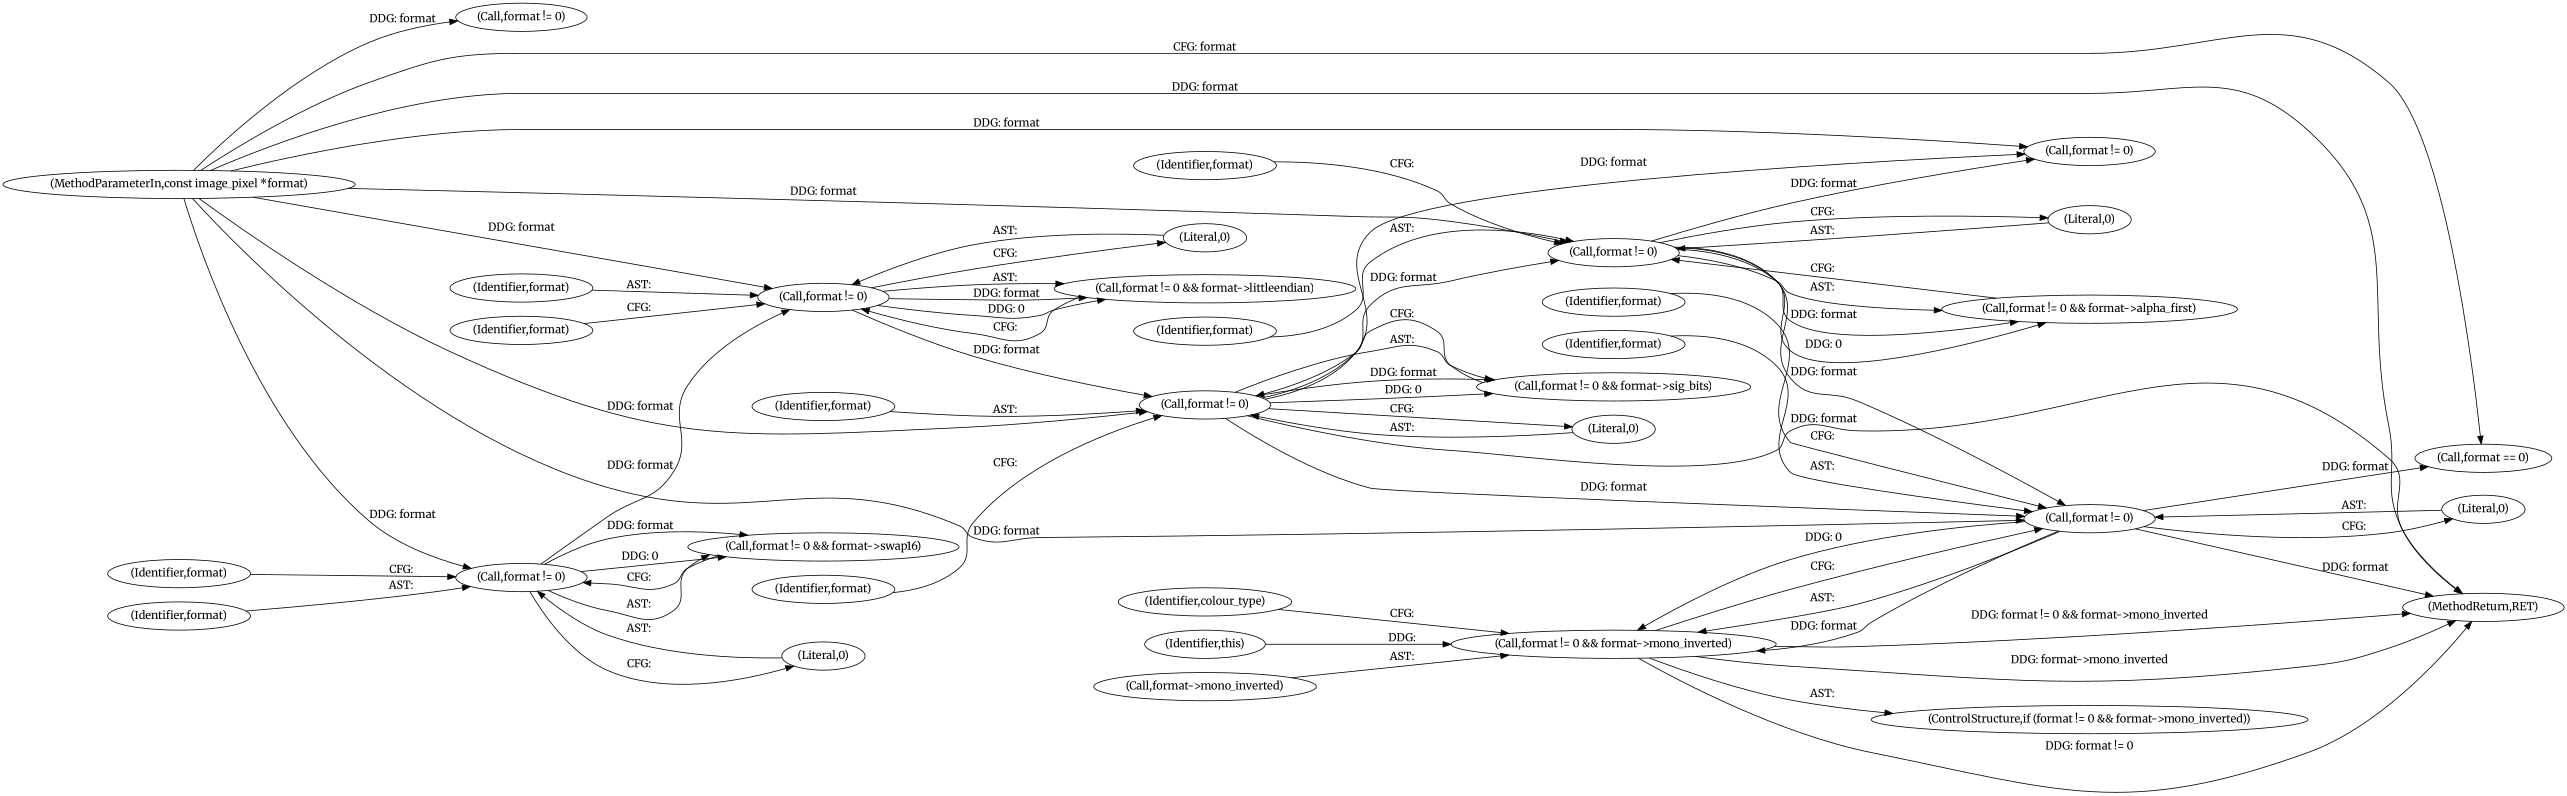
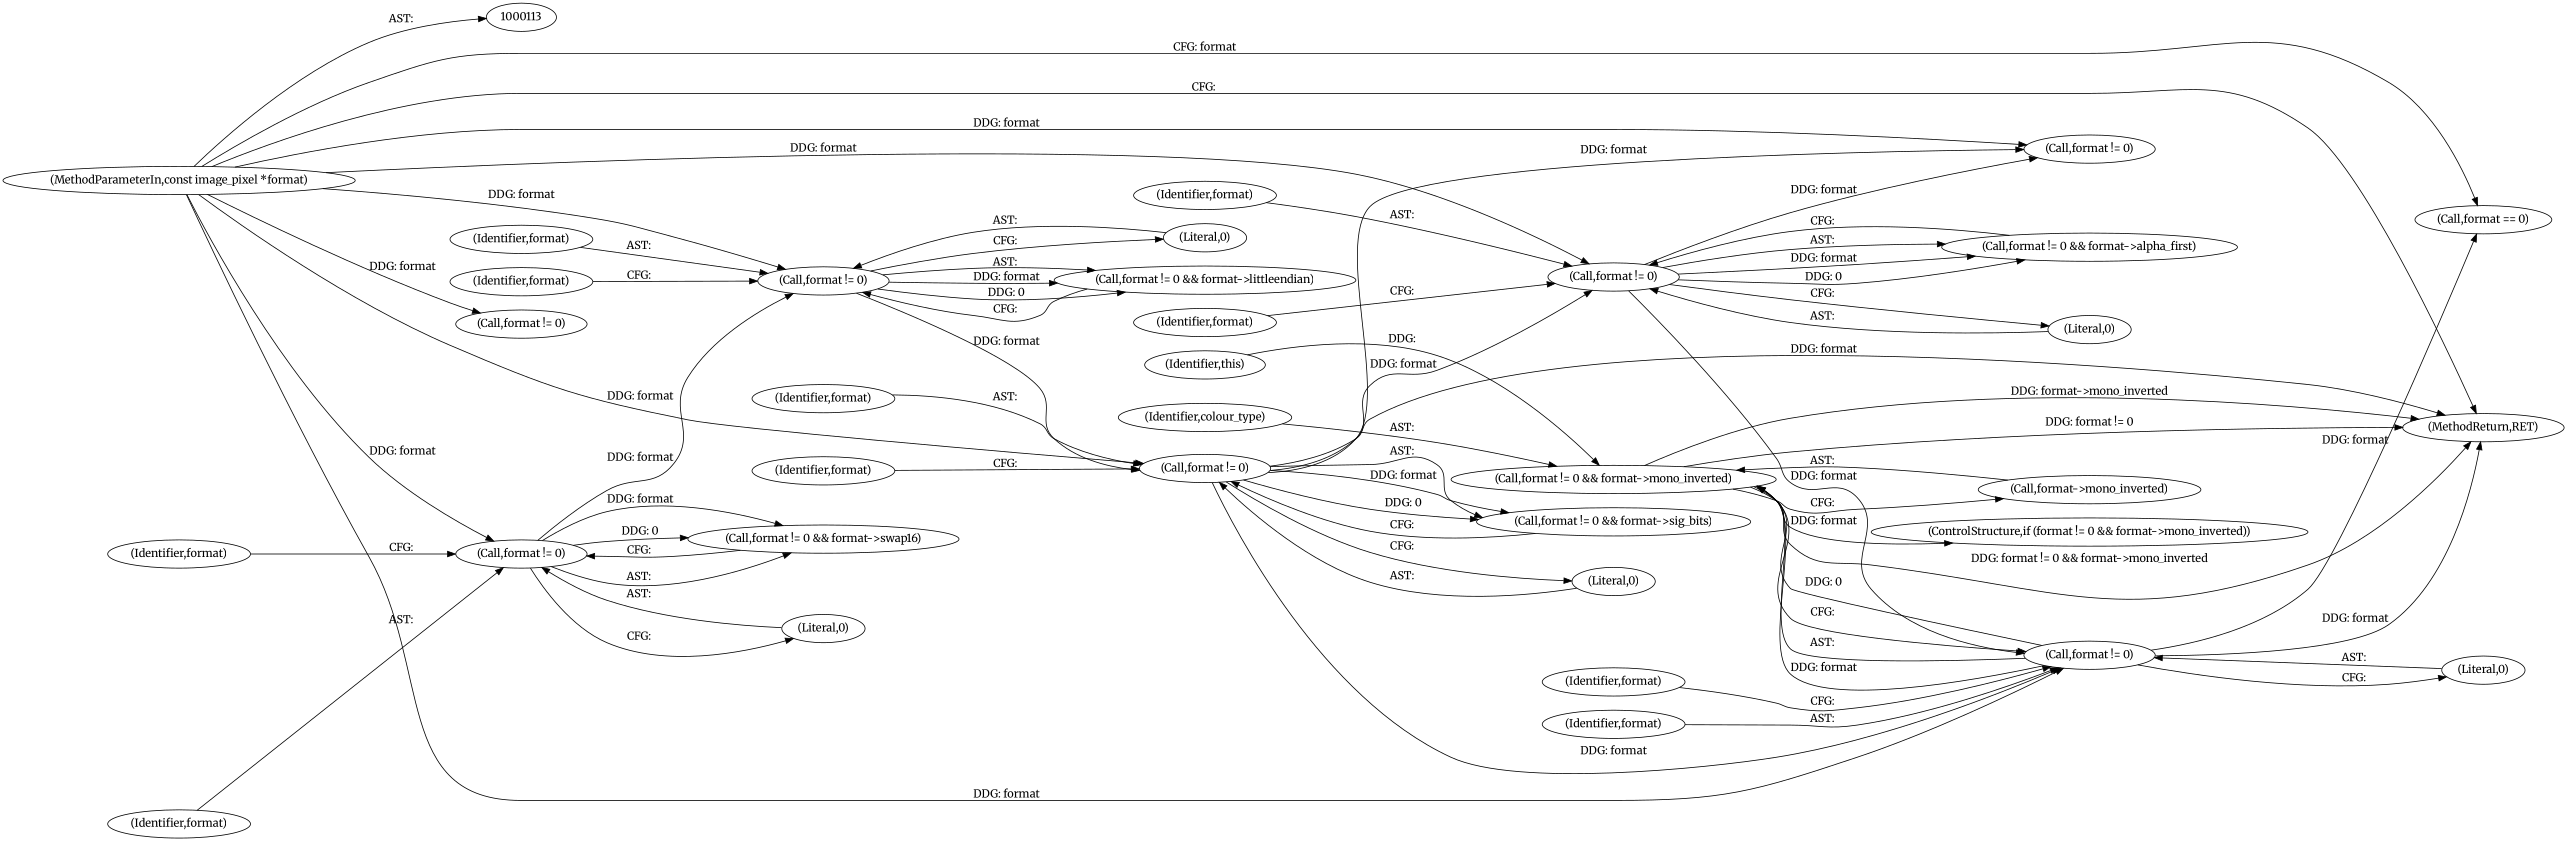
none -> (521, 17)
(1205, 87) -> (1205, 87)
none -> (1855, 509)
(1403, 614) -> (1403, 428)
(1824, 694) -> (1824, 521)
